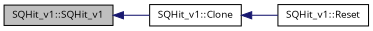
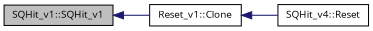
(195, 15) -> (195, 15)
(323, 15) -> (323, 15)
